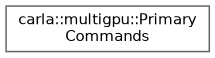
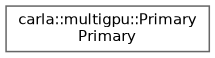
(108, 29) -> (108, 29)
